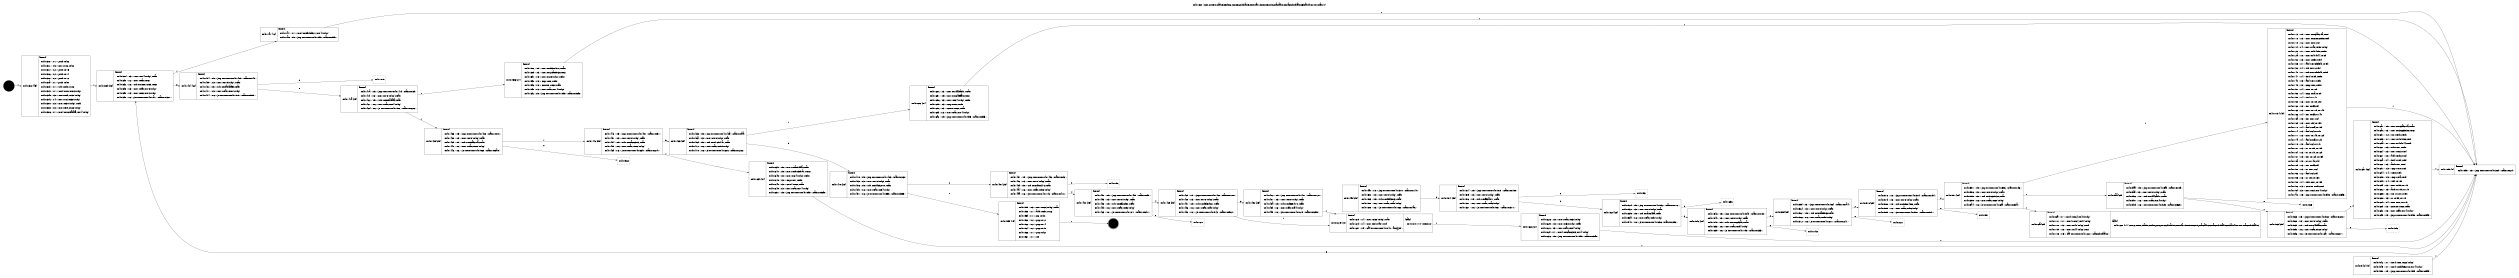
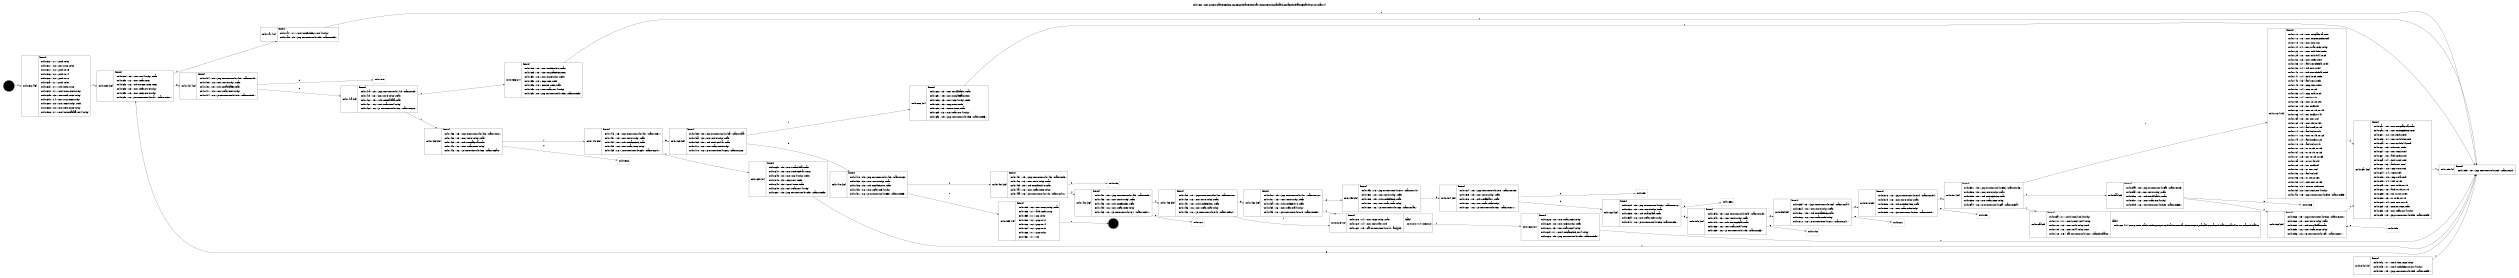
(2420, 115) -> (2350, 142)
none -> (1332, 201)
(2366, 229) -> (2367, 227)
